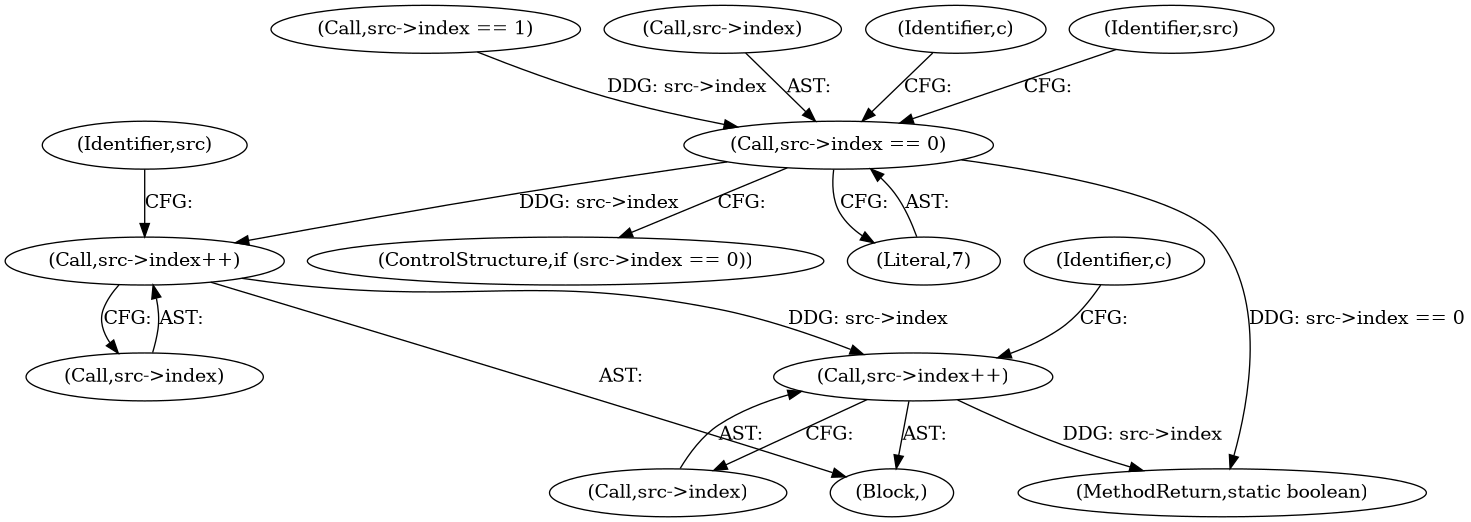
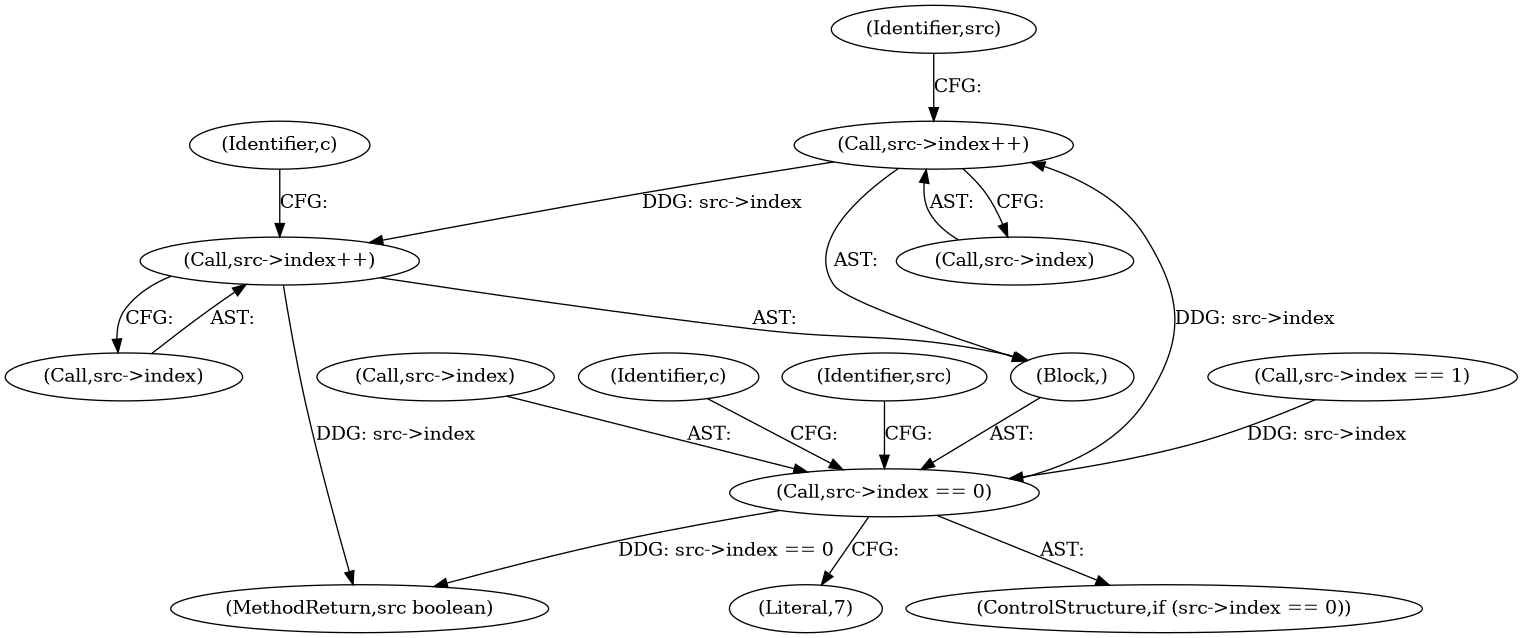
(745, 203) -> (1066, 551)
(902, 205) -> (986, 430)
(1222, 493) -> (360, 609)
